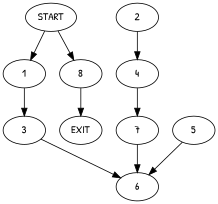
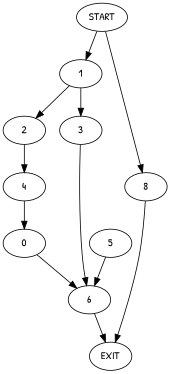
none -> (55, 99)
(137, 130) -> (24, 243)
none -> (99, 324)
